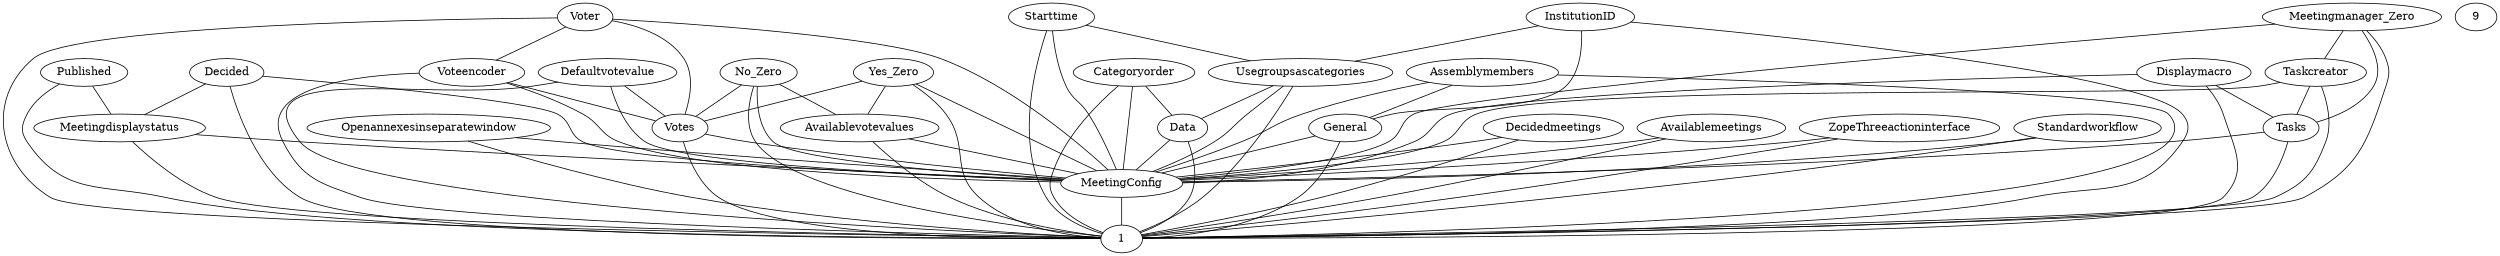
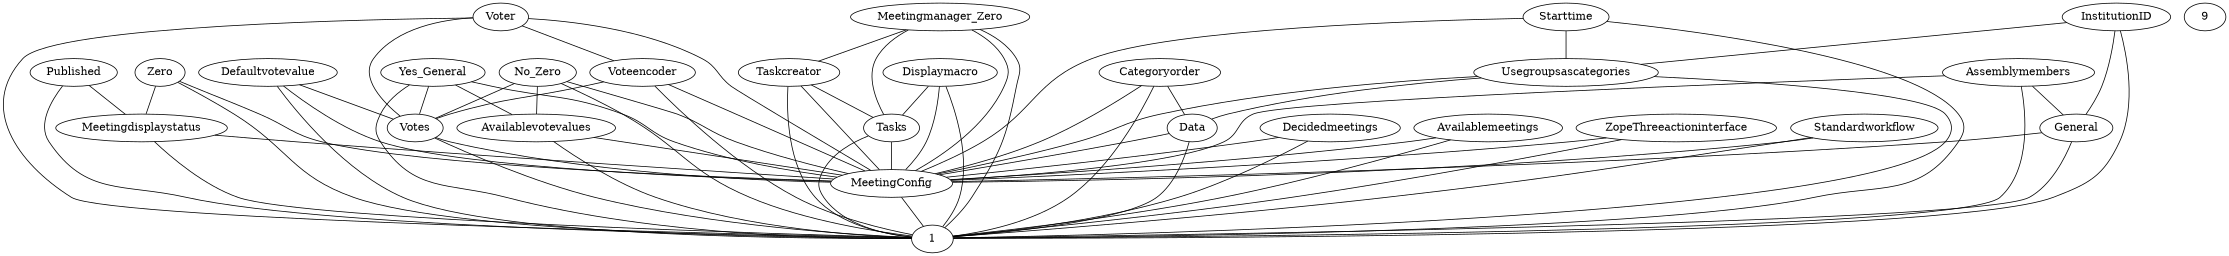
(227, 72) -> (160, 72)
(894, 72) -> (433, 72)
(429, 128) -> none
